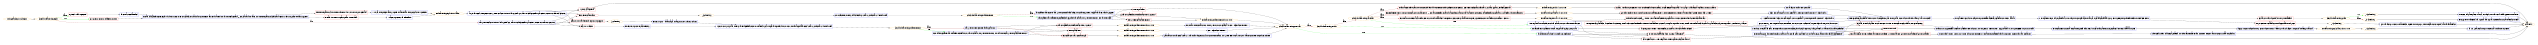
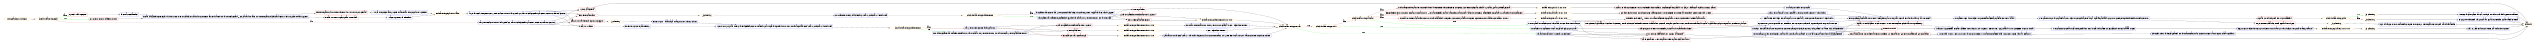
(1309, 26) -> (1309, 26)
